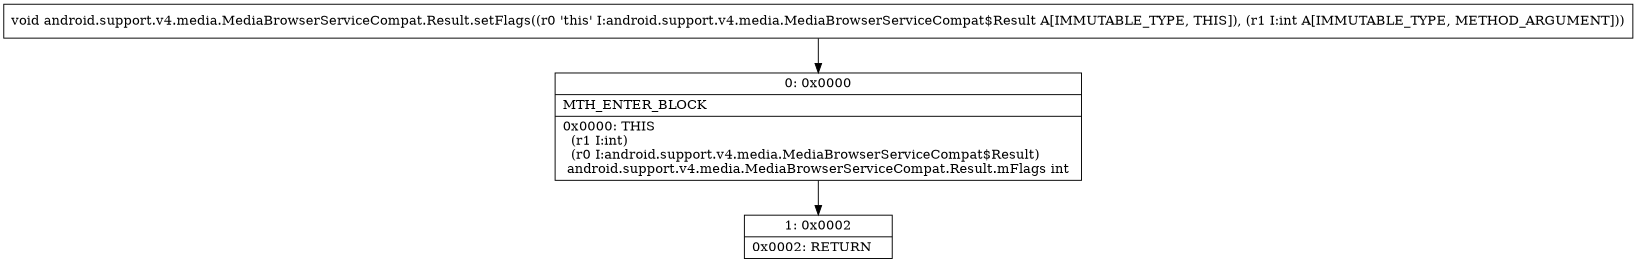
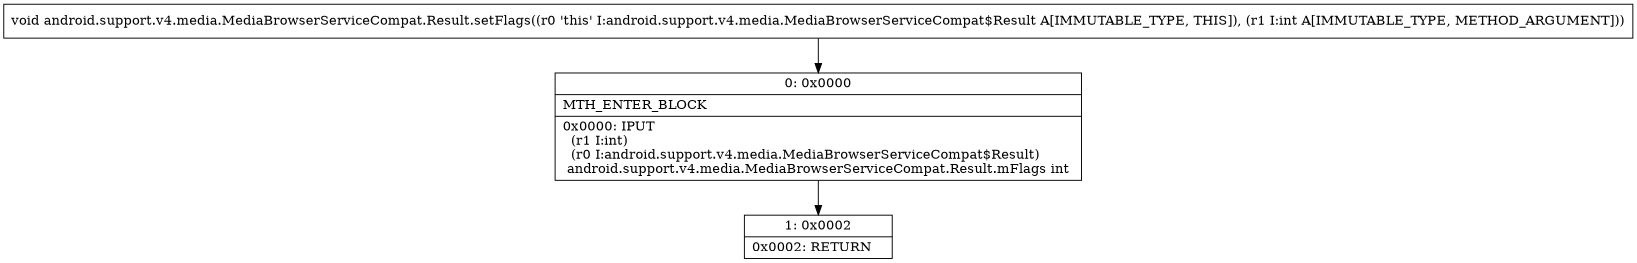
(613, 127) -> (613, 127)
